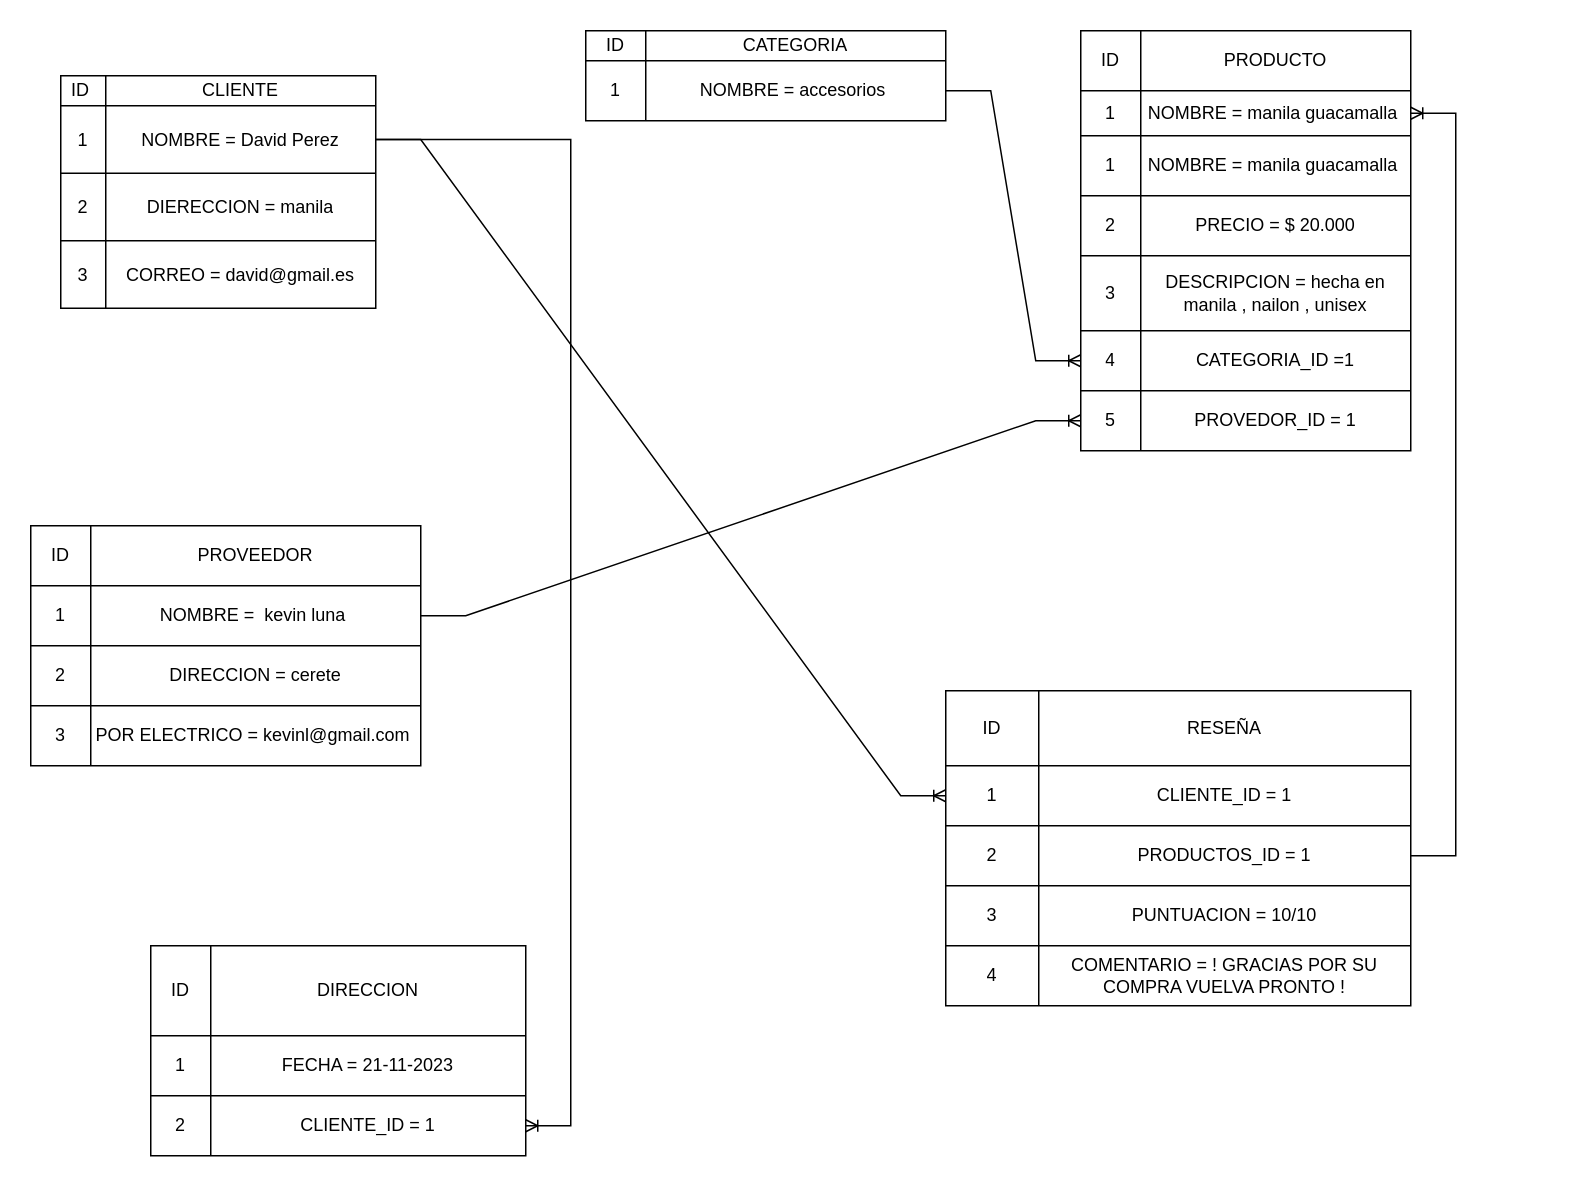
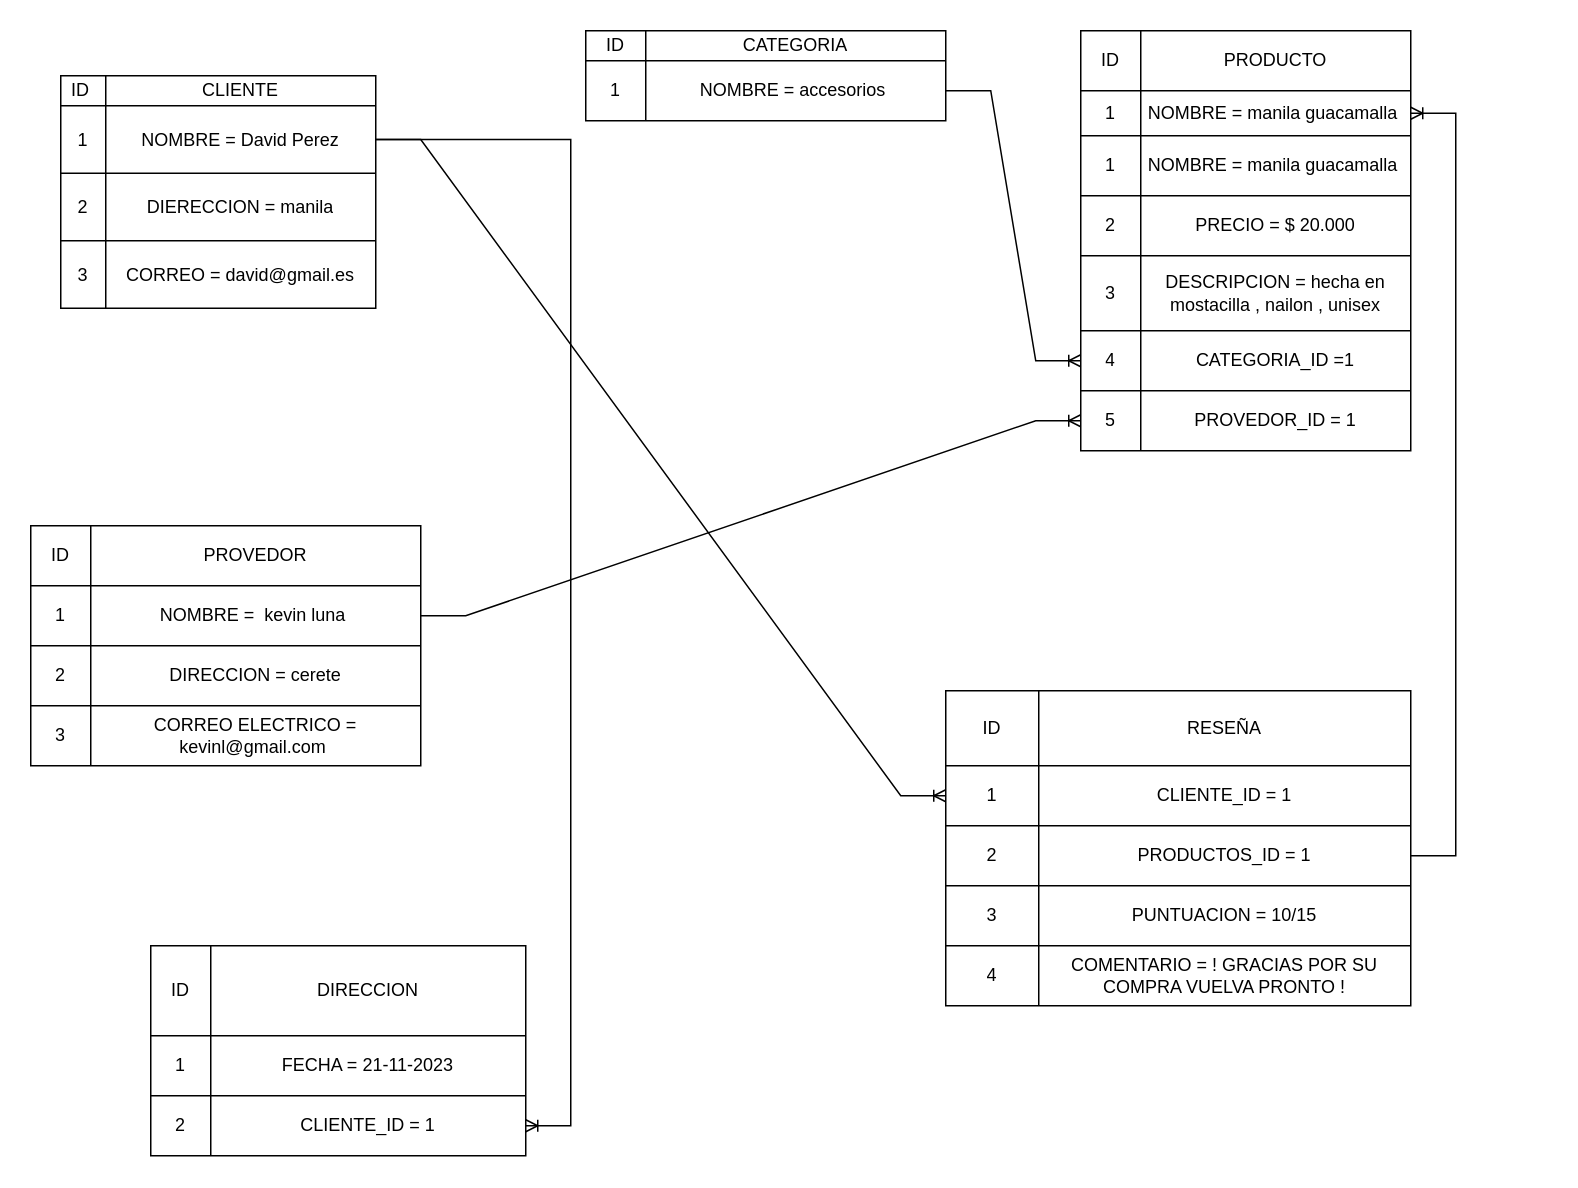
(1276, 293) -> (1276, 293)
(256, 556) -> (256, 556)
(256, 736) -> (256, 736)
(1225, 916) -> (1225, 916)
